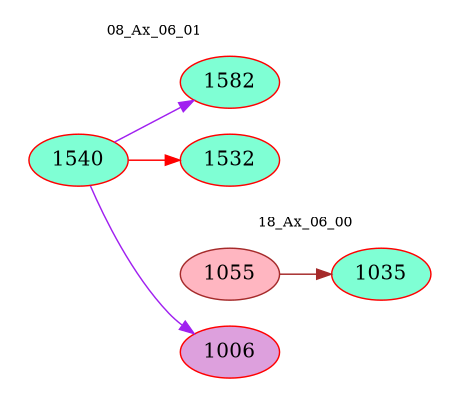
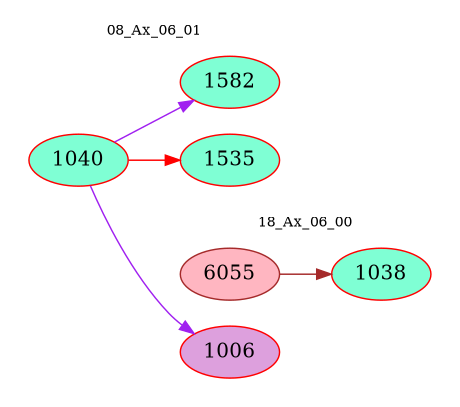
(79, 160) -> (79, 160)
(230, 160) -> (230, 160)
(230, 274) -> (230, 274)
(381, 274) -> (381, 274)
